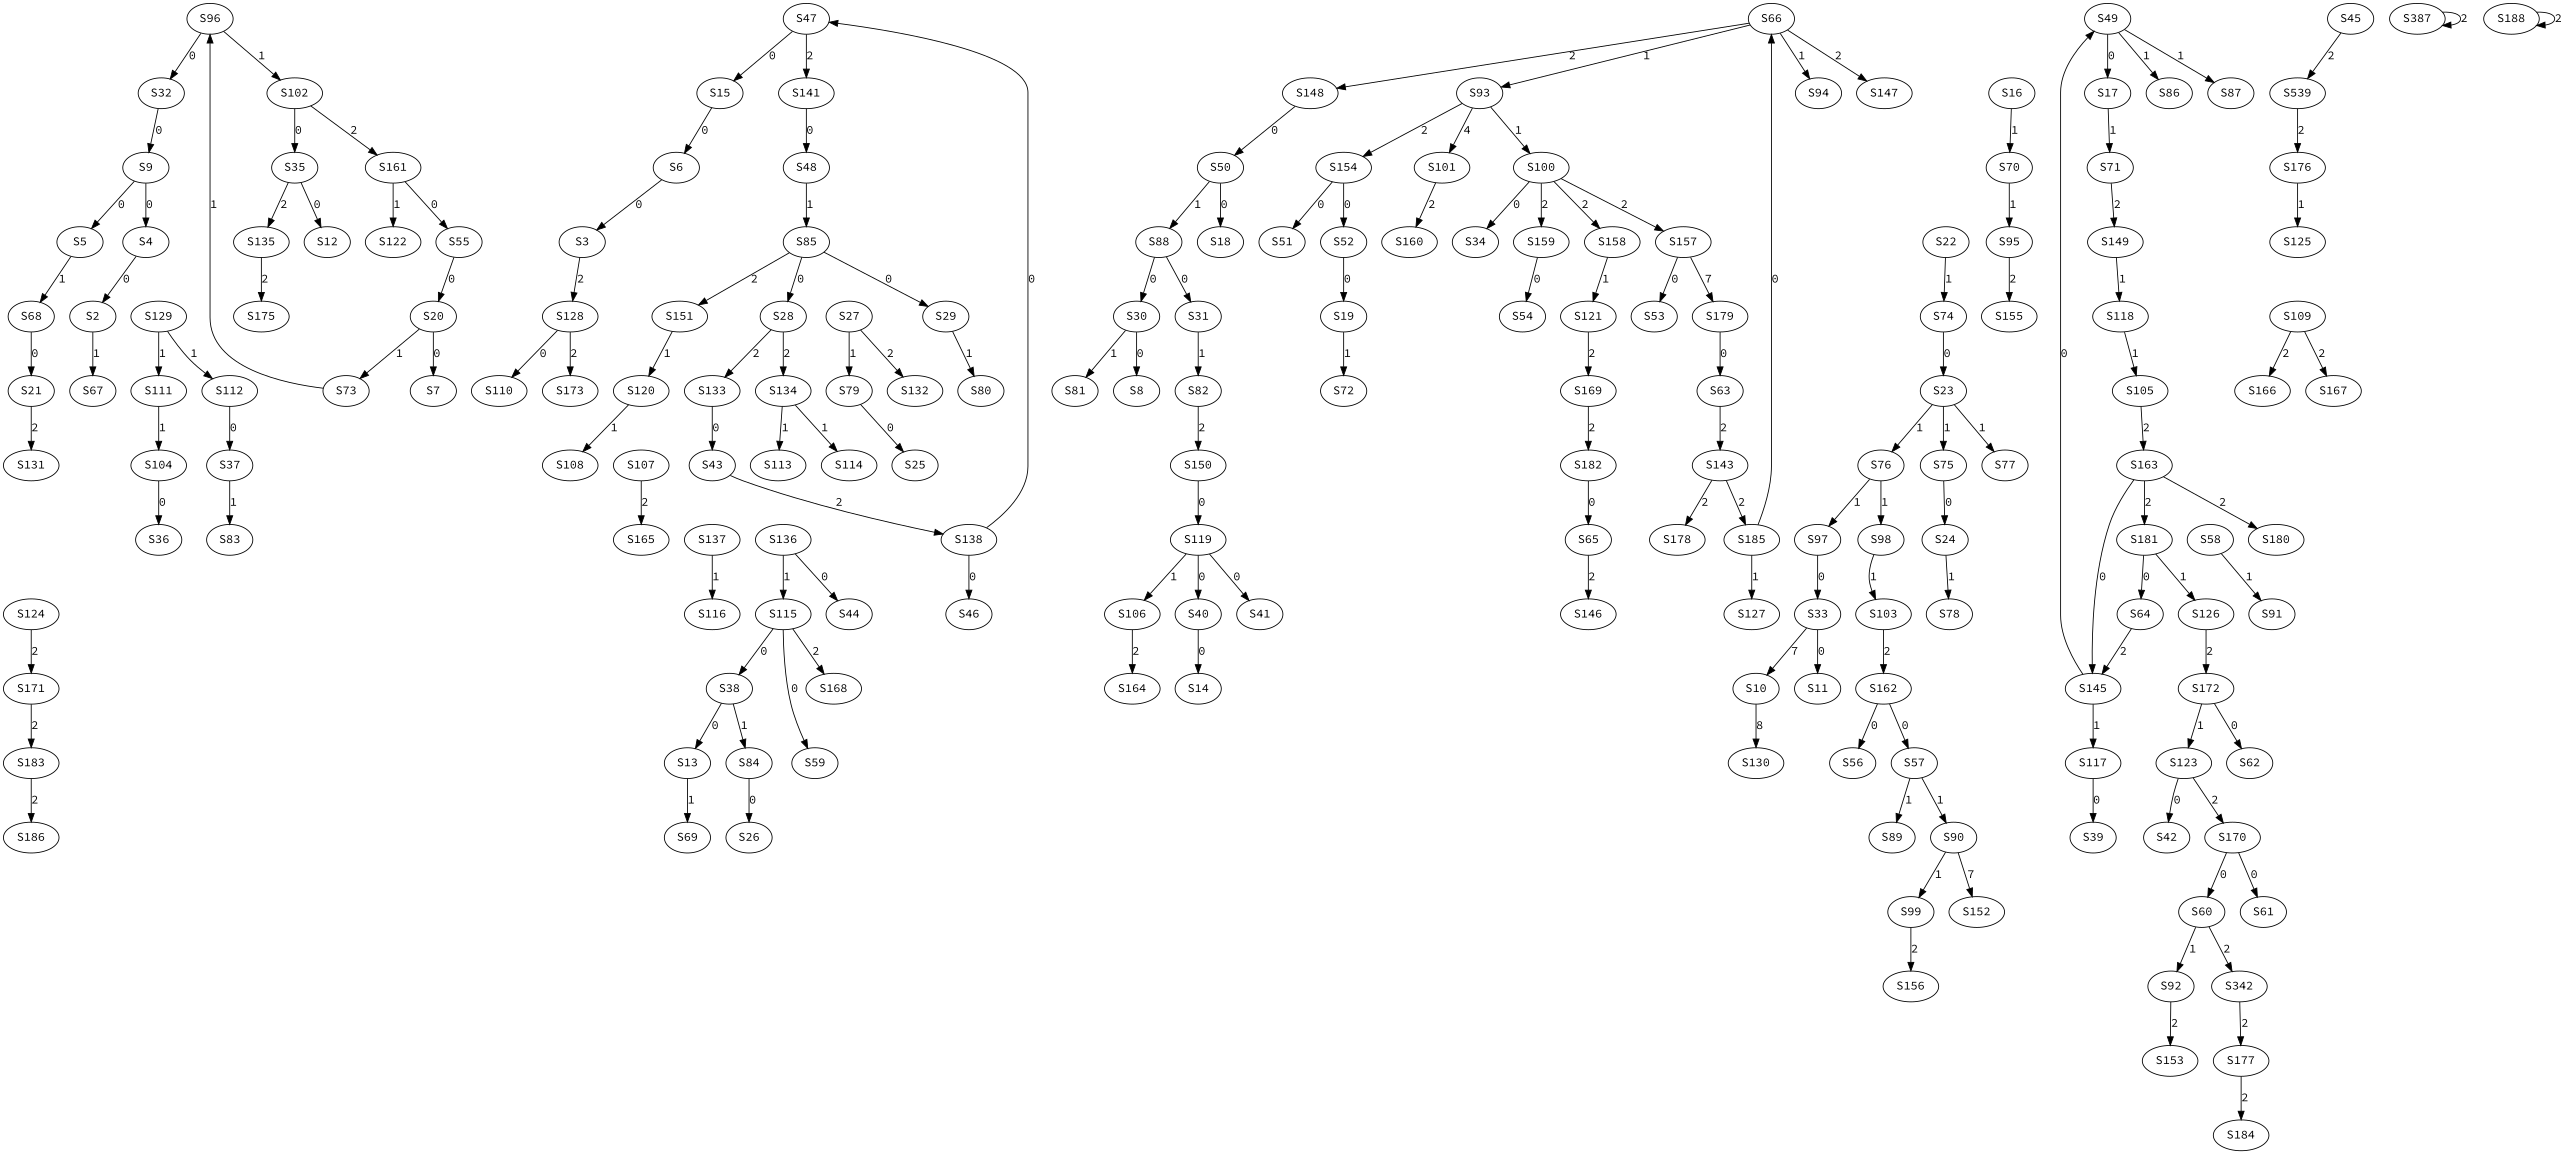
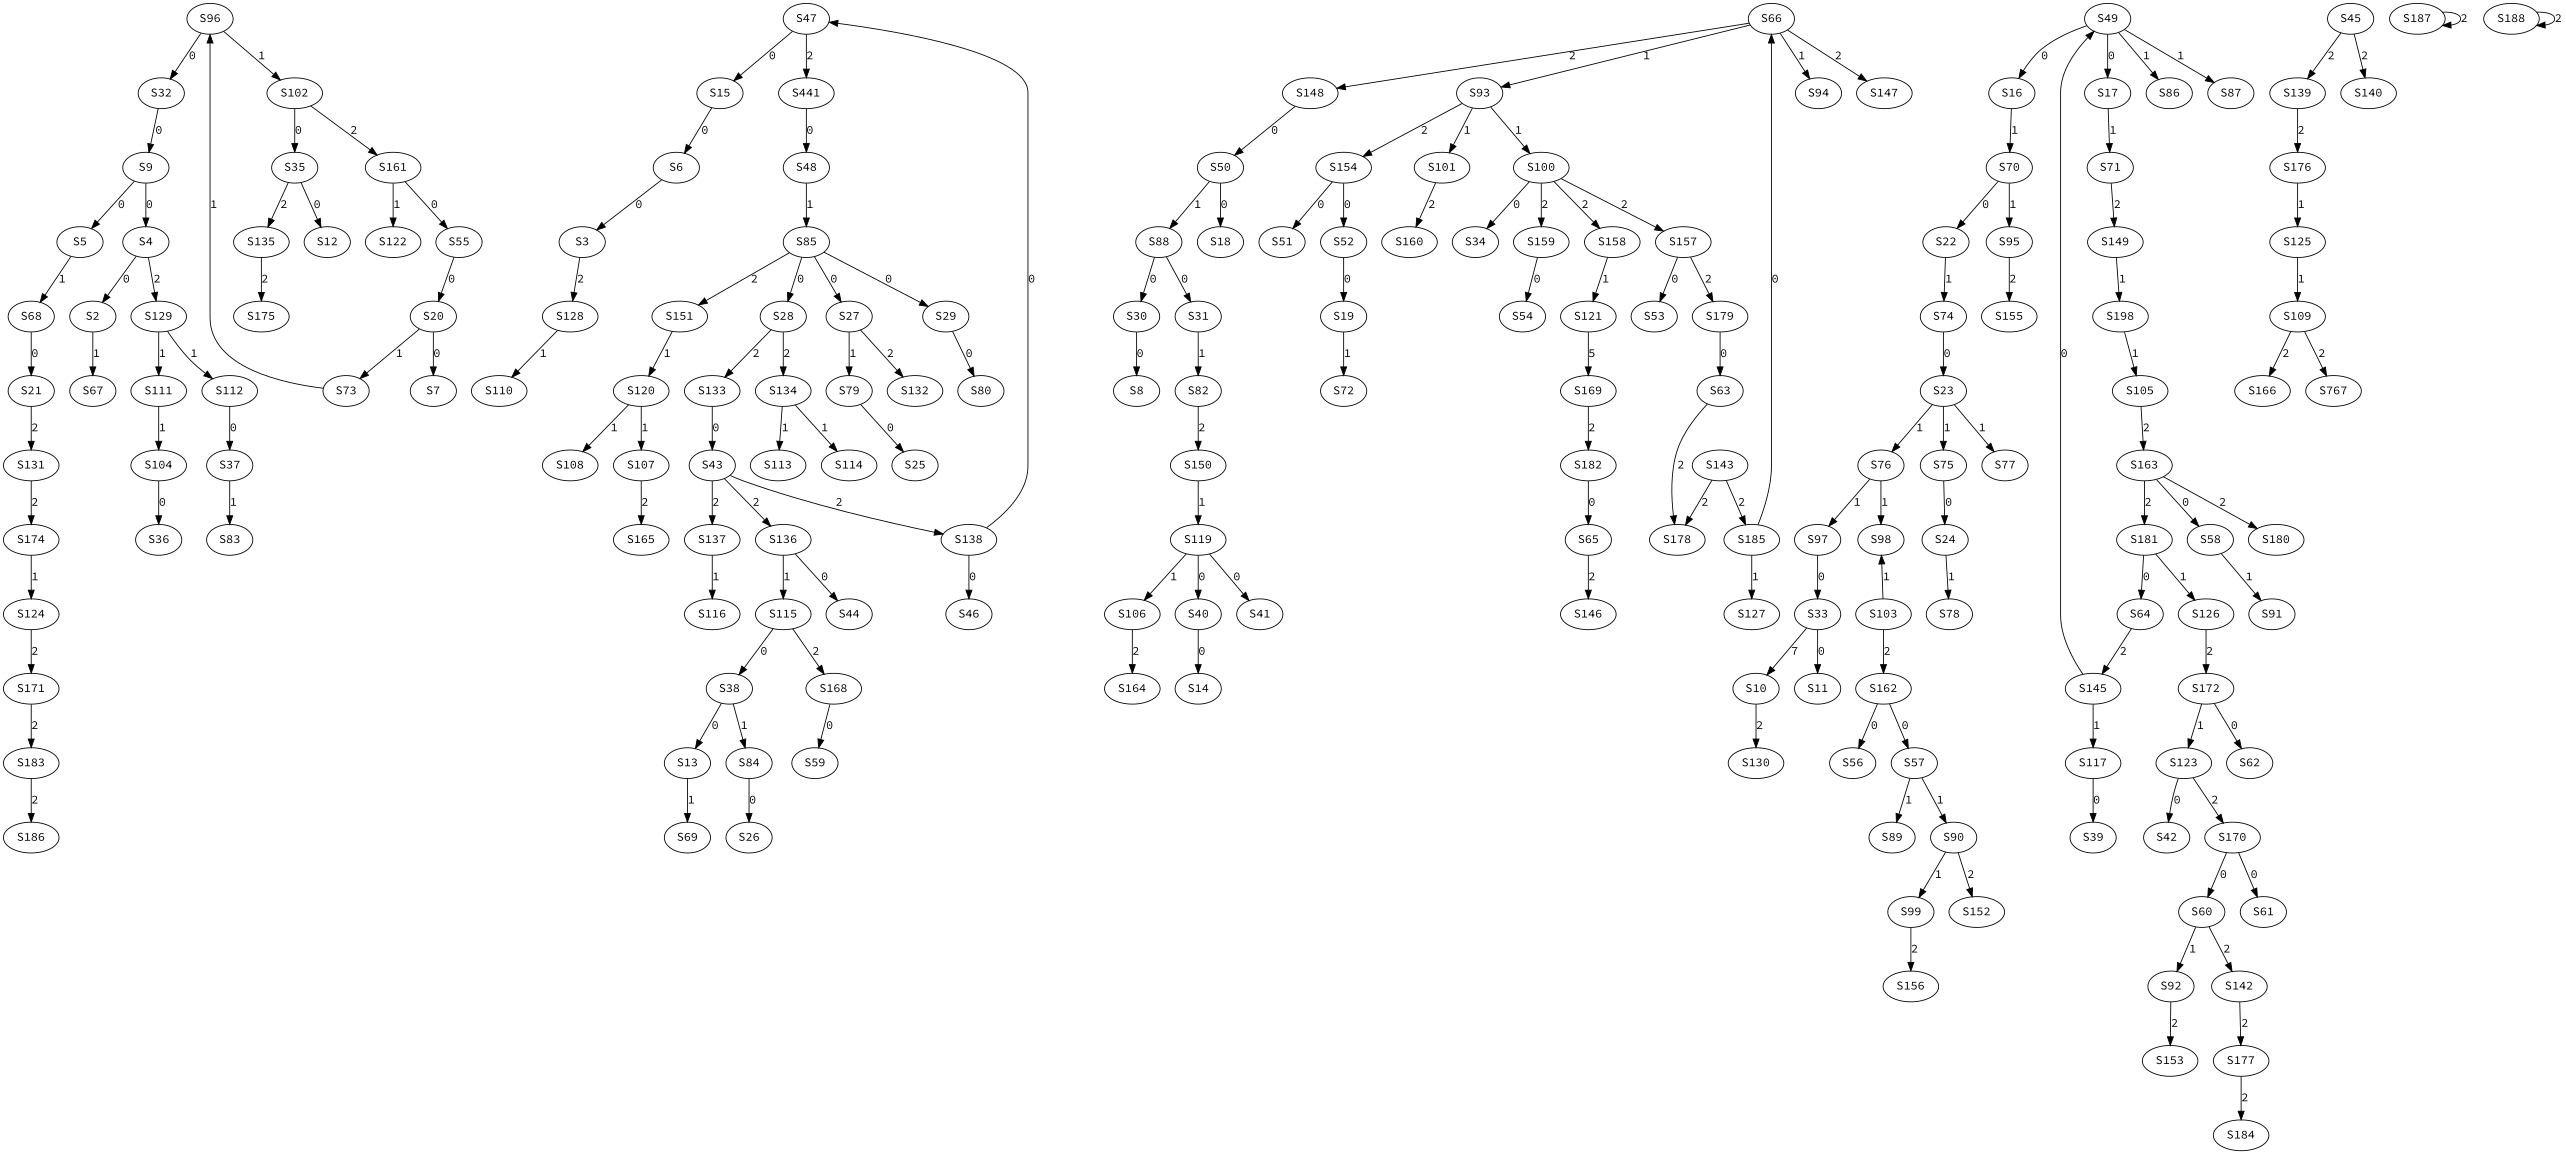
(2417, 19) -> (2417, 19)
none -> (2051, 42)
(806, 93) -> (806, 93)
(2298, 93) -> (2298, 93)
none -> (2369, 93)
(1467, 130) -> (1467, 130)
none -> (1980, 202)
none -> (152, 275)
none -> (2298, 275)
none -> (826, 276)
(1709, 279) -> (1709, 279)
(2120, 317) -> (2120, 317)
(543, 354) -> (543, 354)
(969, 354) -> (969, 354)
(1592, 354) -> (1592, 354)
(570, 391) -> none
(1075, 391) -> none
(2334, 391) -> (2334, 391)
none -> (641, 424)
(1720, 424) -> (1676, 455)
none -> (712, 498)
none -> (744, 499)
(1202, 503) -> (1202, 503)
none -> (31, 540)
(2099, 568) -> (2175, 500)
(1869, 573) -> (1882, 581)
(788, 686) -> (825, 722)
(1760, 726) -> (1760, 726)
(1971, 875) -> (1971, 875)
(2239, 986) -> (2239, 986)
